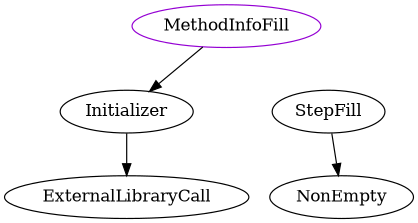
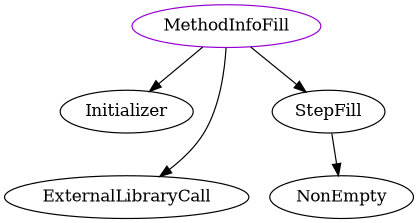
none -> (274, 66)
(127, 149) -> (212, 116)
